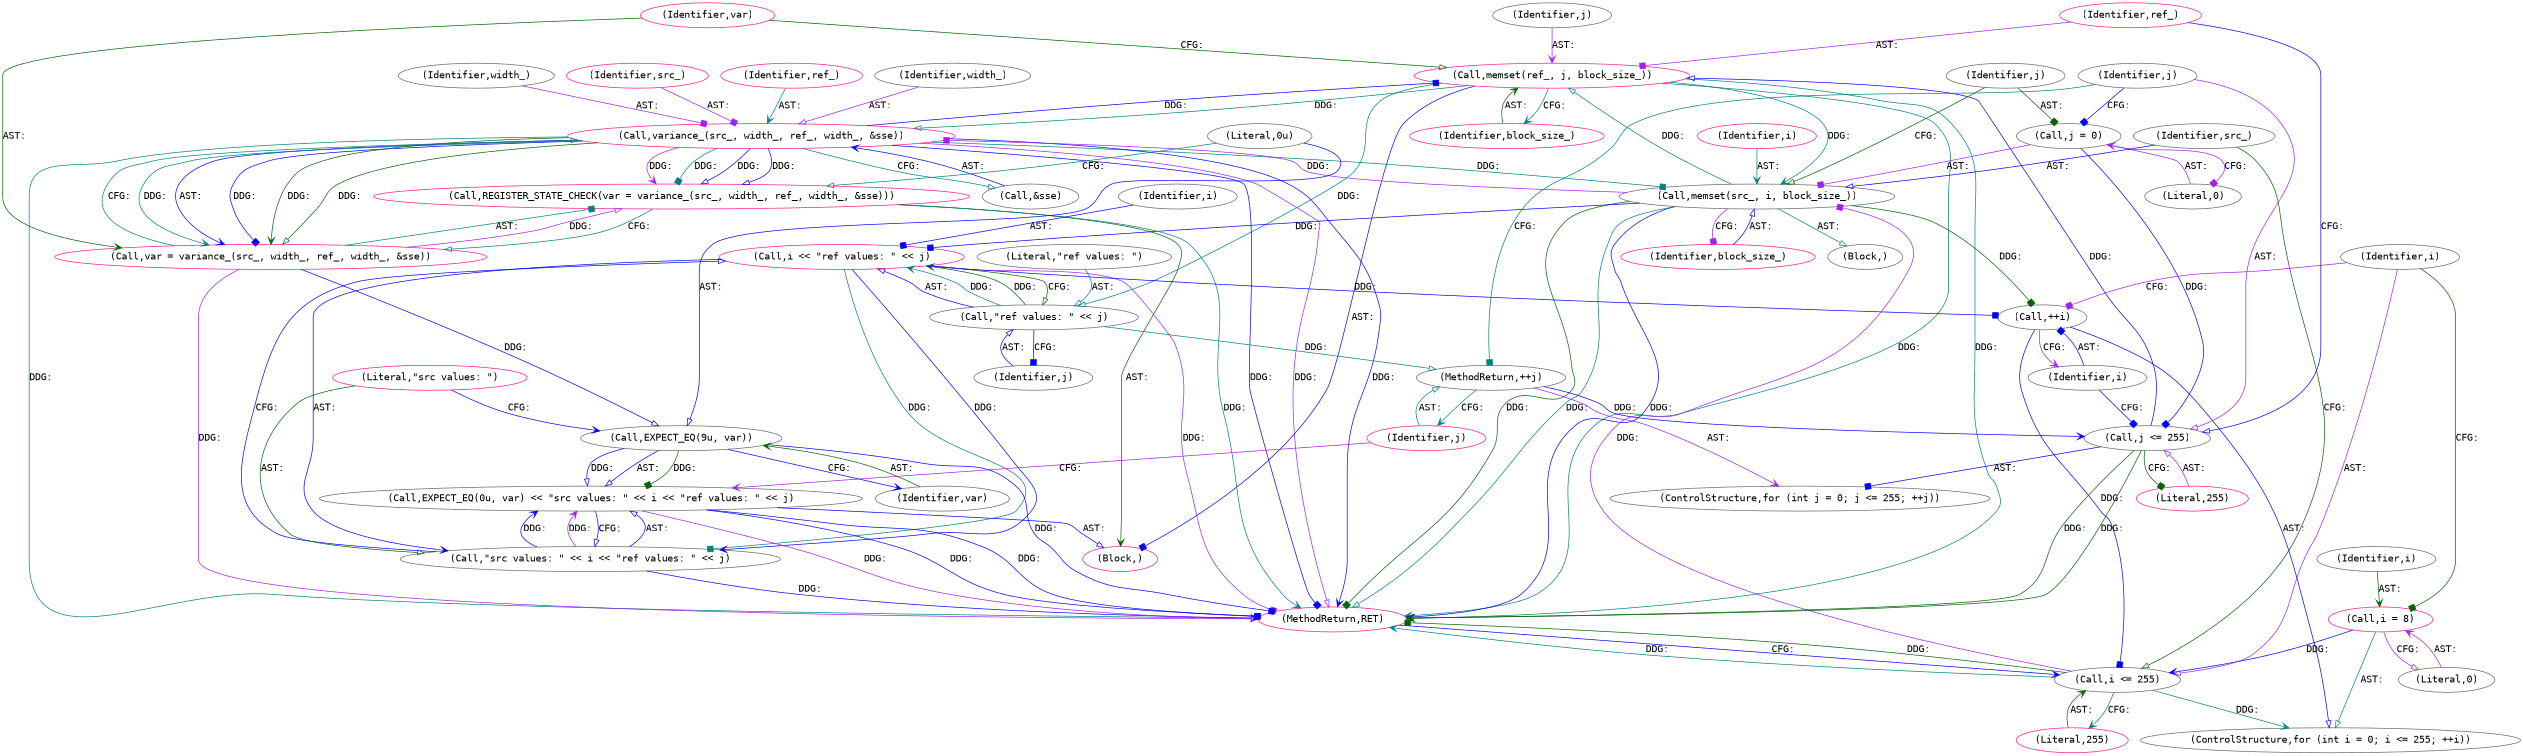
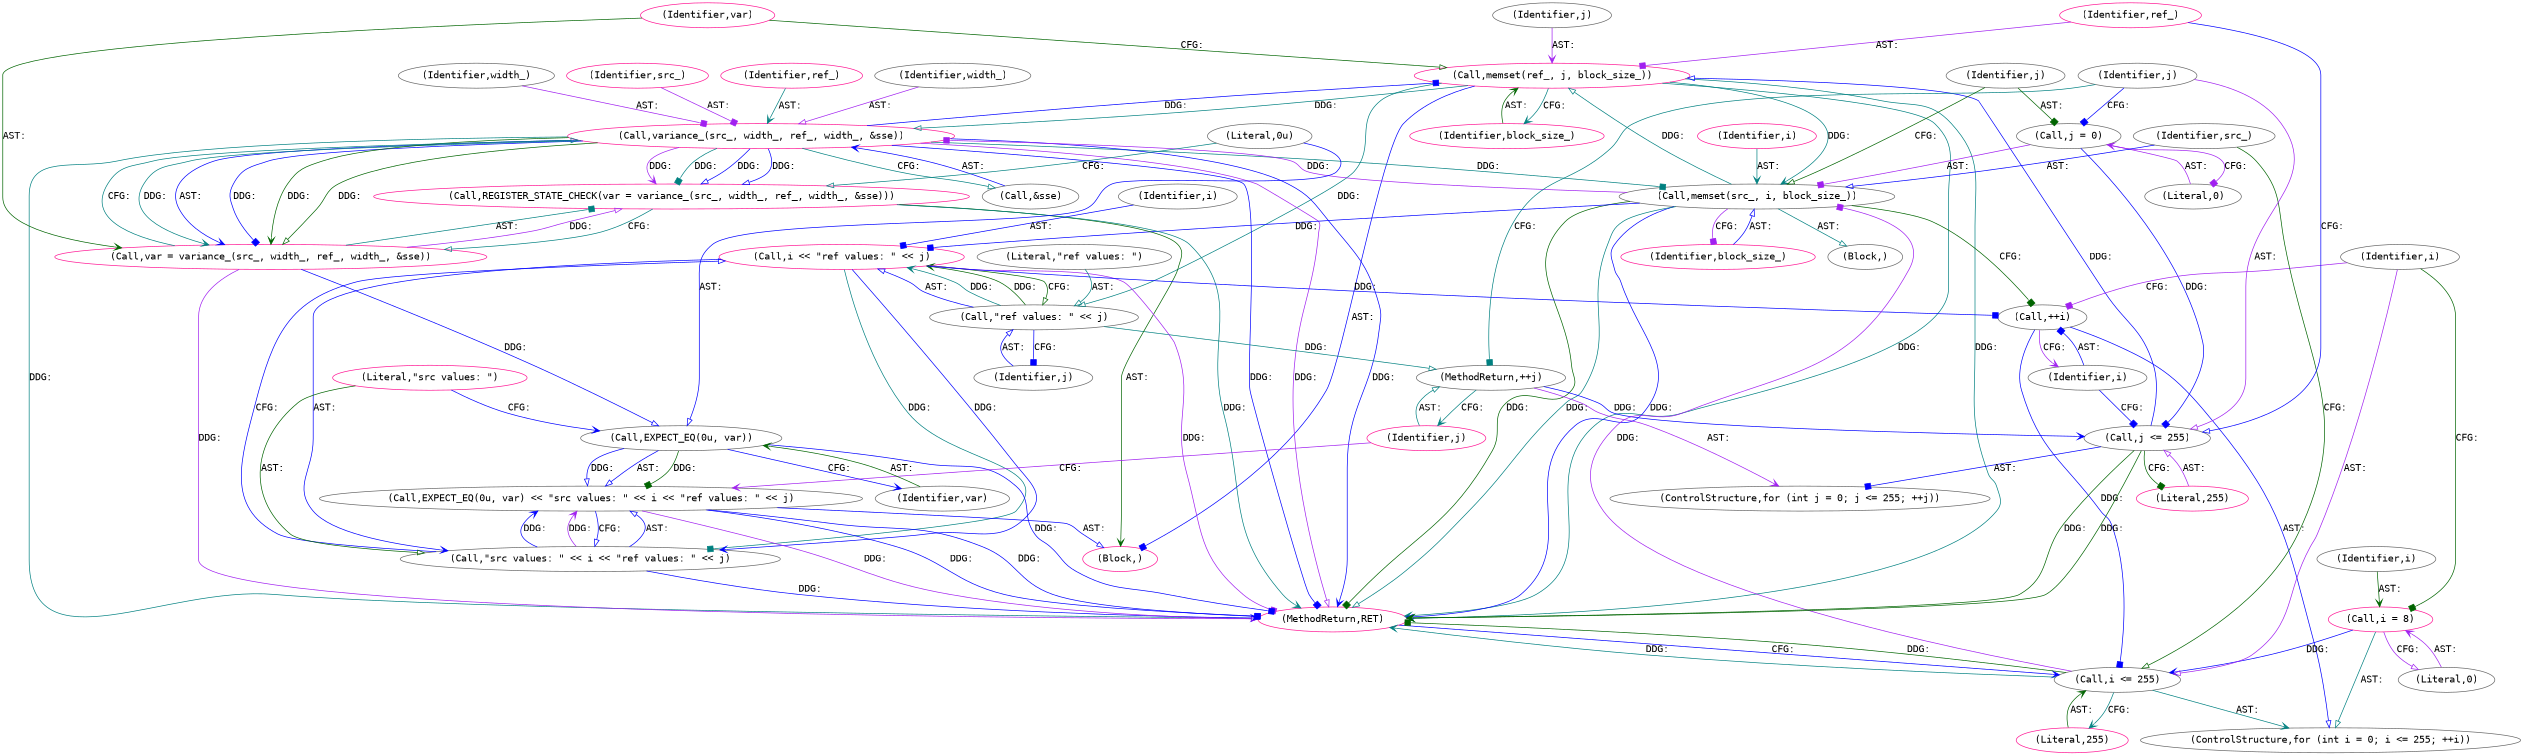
(2014, 257) -> (2014, 257)
(681, 438) -> (681, 438)
(2251, 710) -> (2251, 710)
